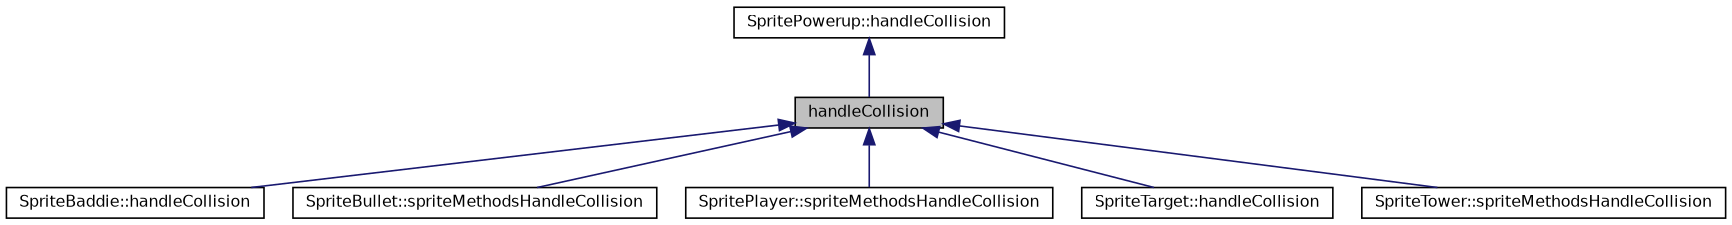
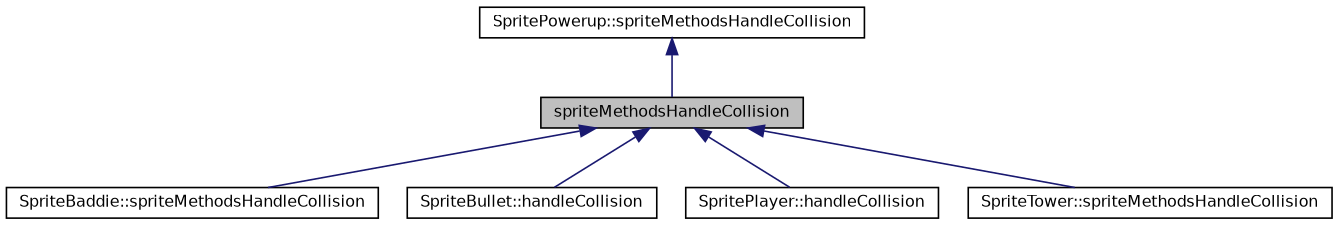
(869, 23) -> (672, 23)
(869, 113) -> (672, 113)
(135, 203) -> (192, 203)
(475, 203) -> (532, 203)
(869, 203) -> (812, 203)
(1207, 203) -> none
